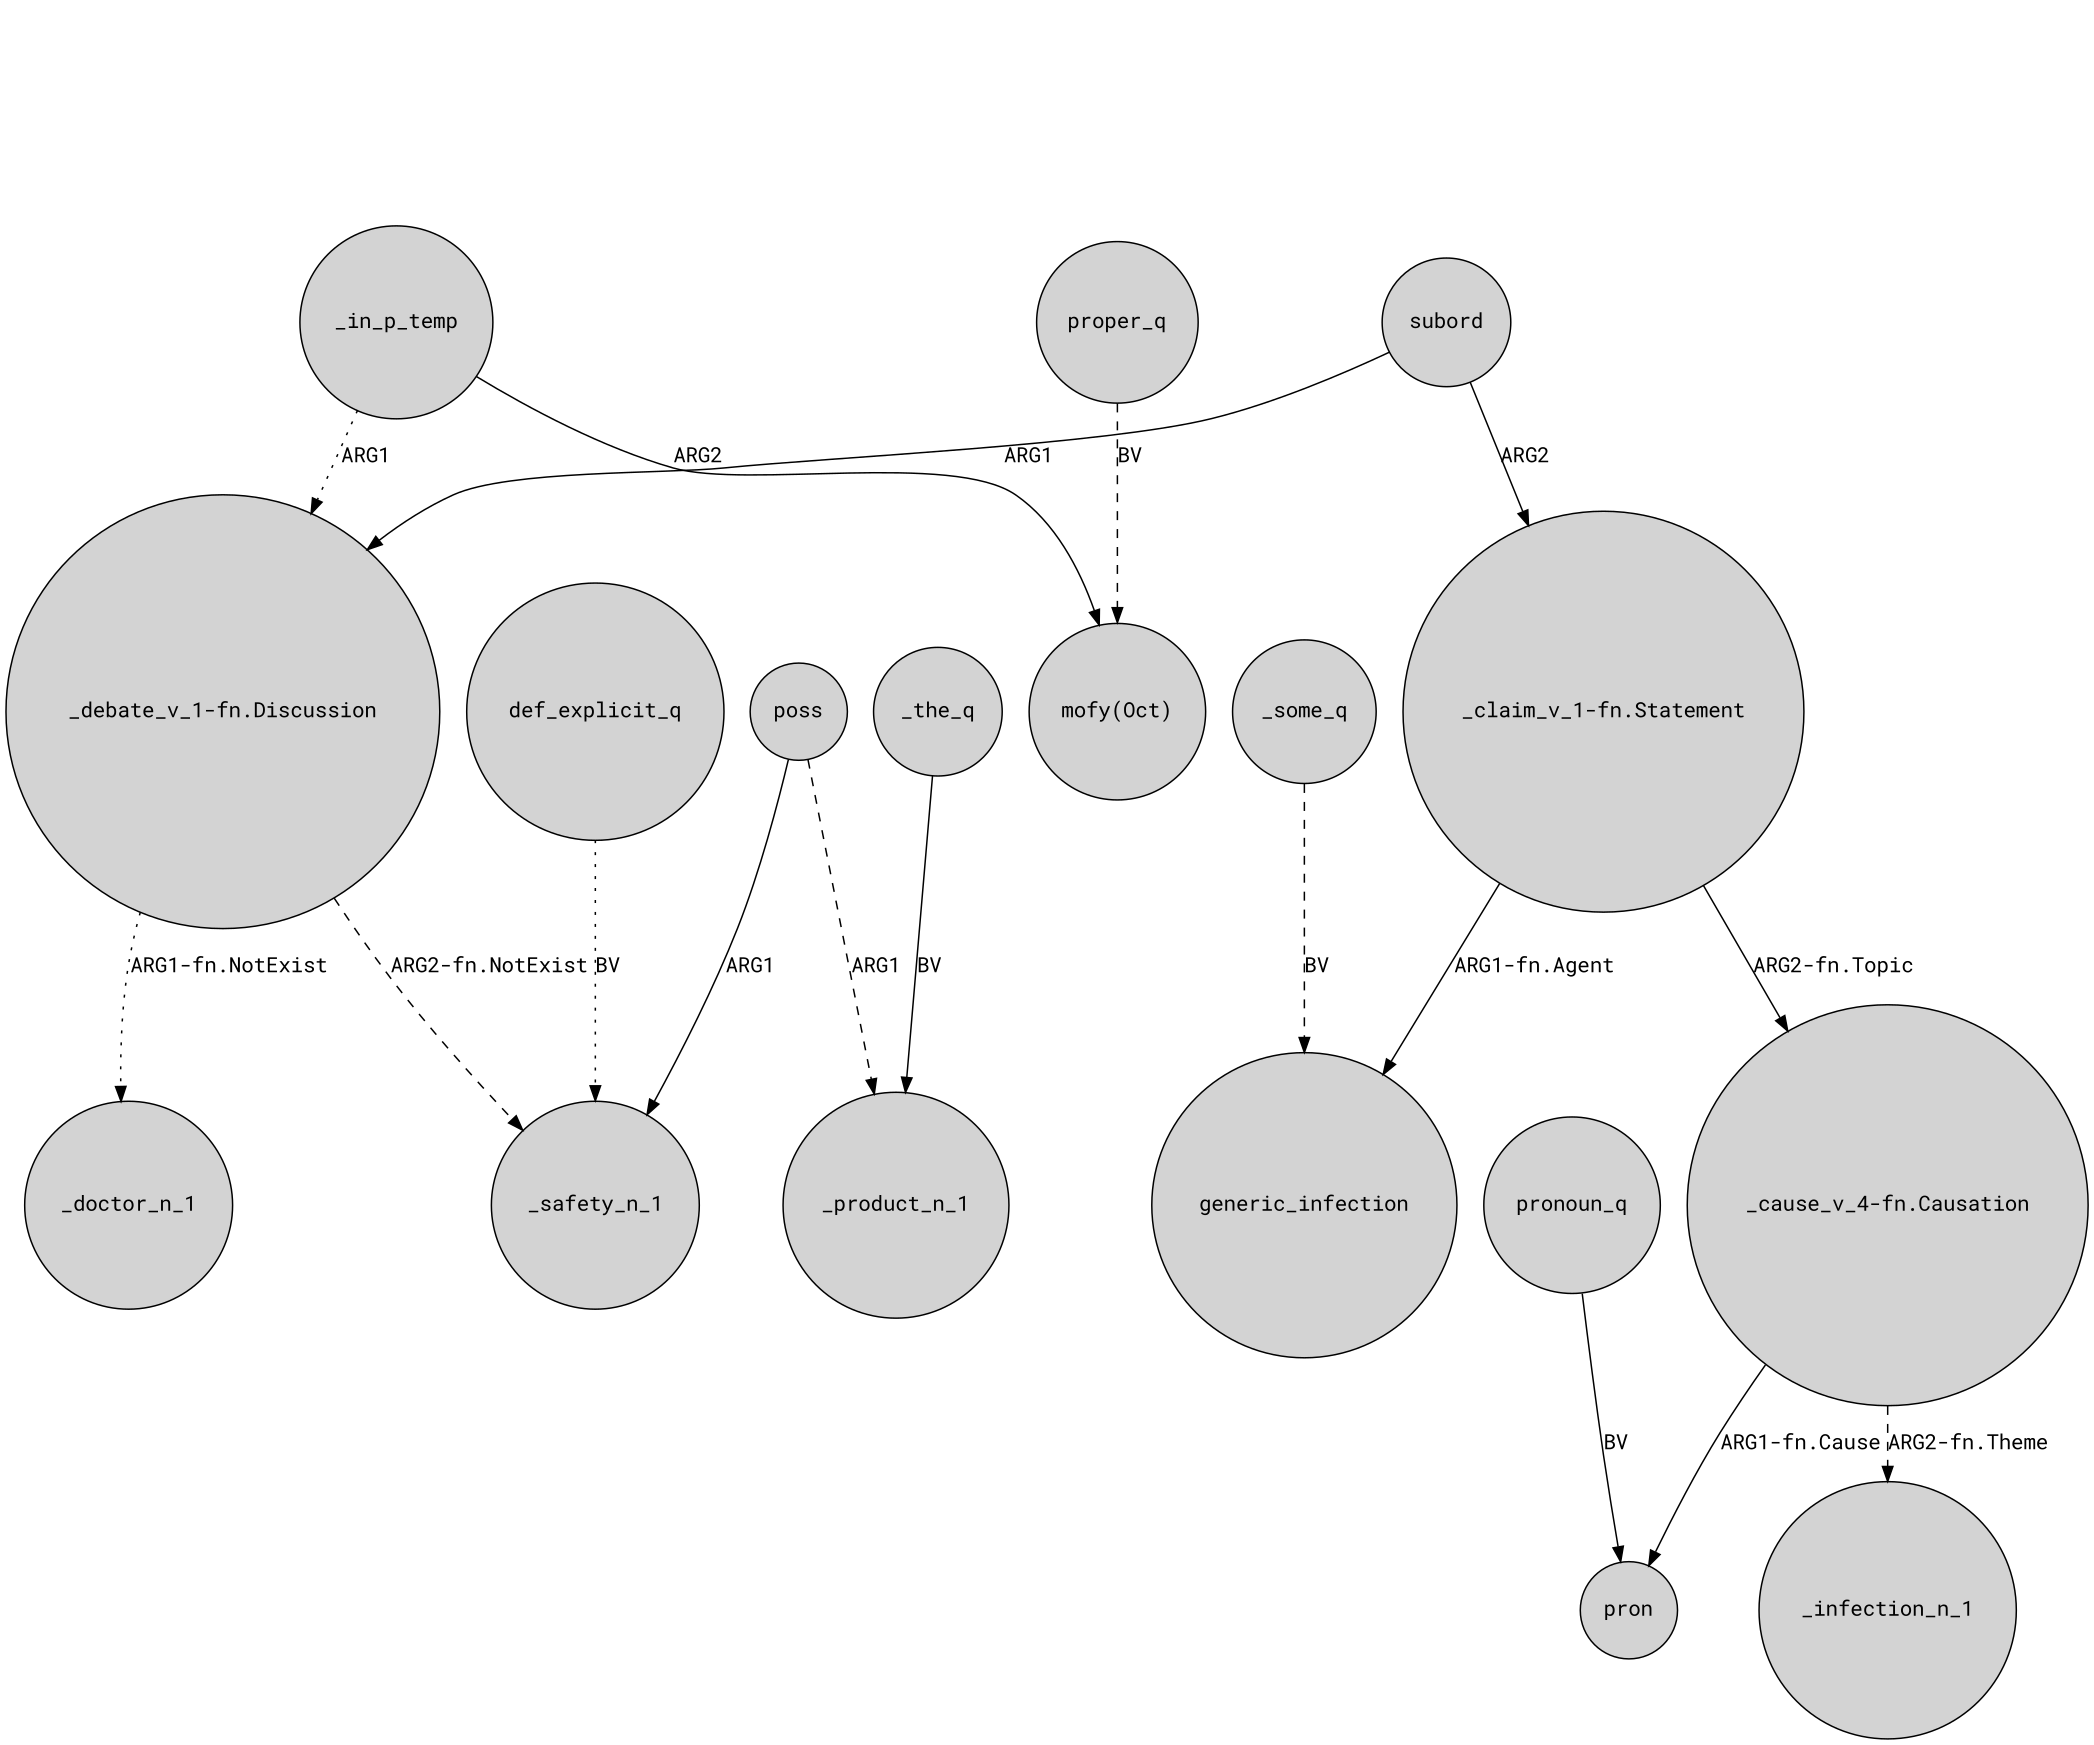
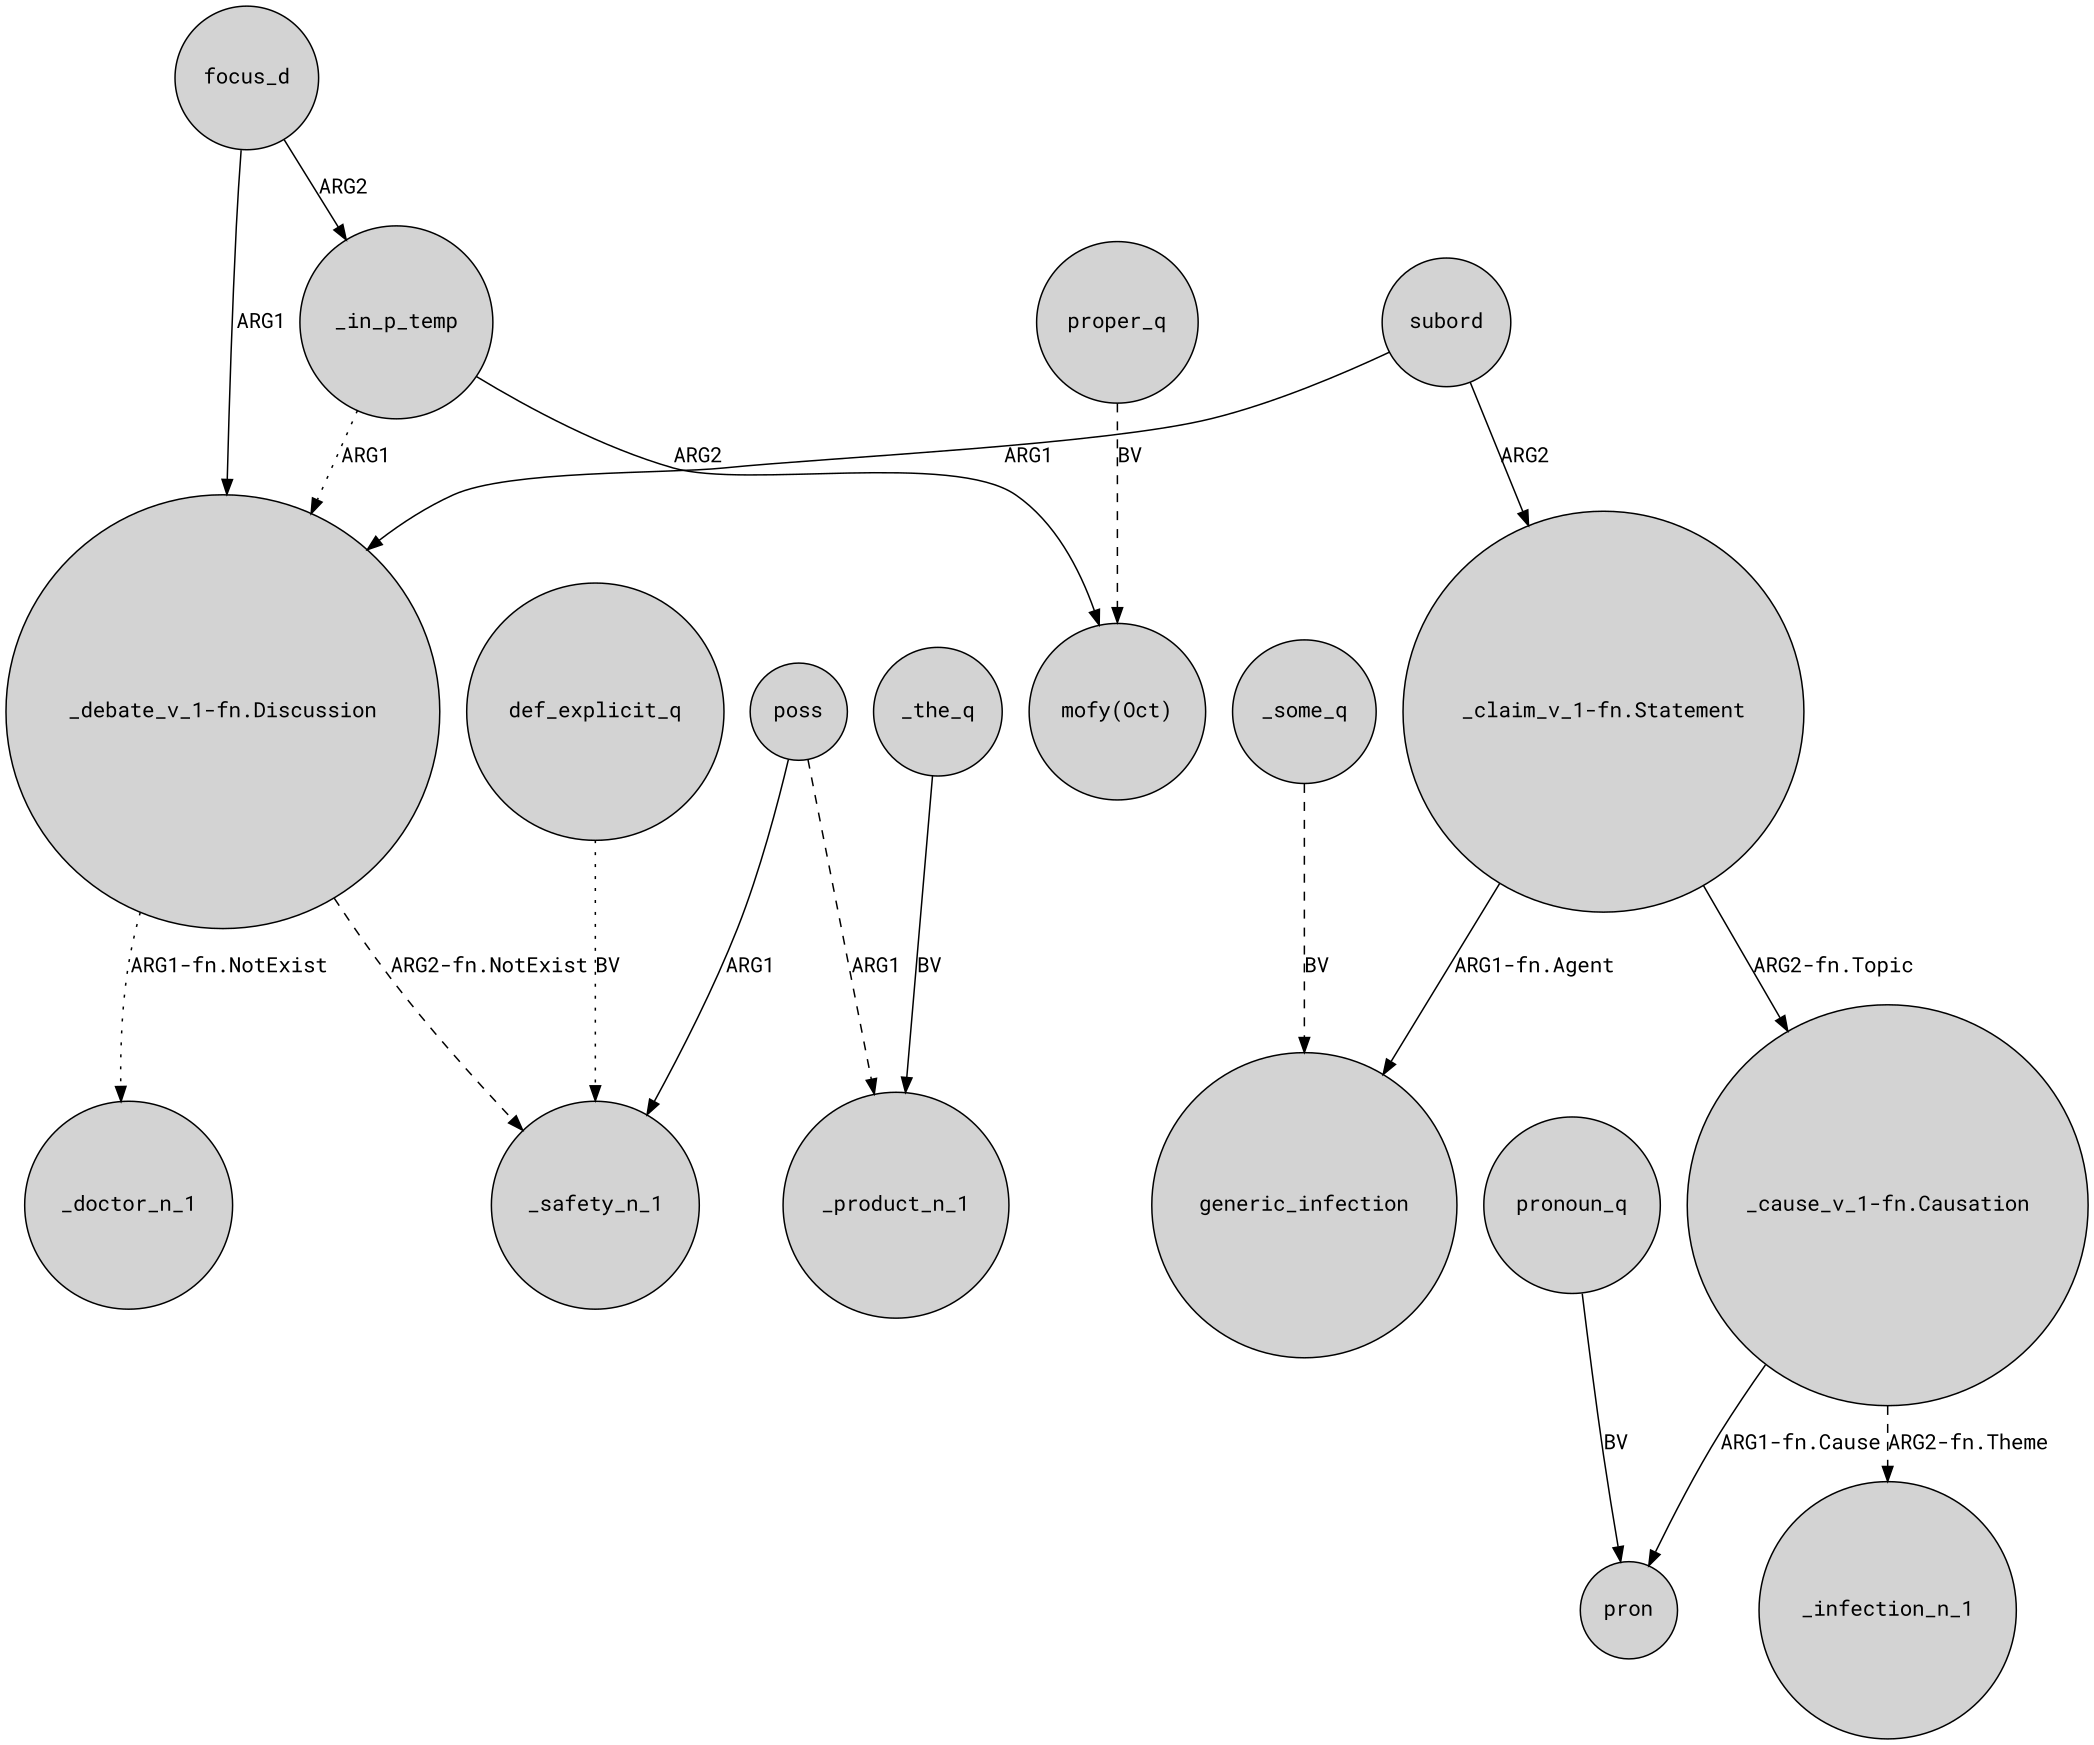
none -> (247, 78)
(1888, 1205) -> (1888, 1205)
